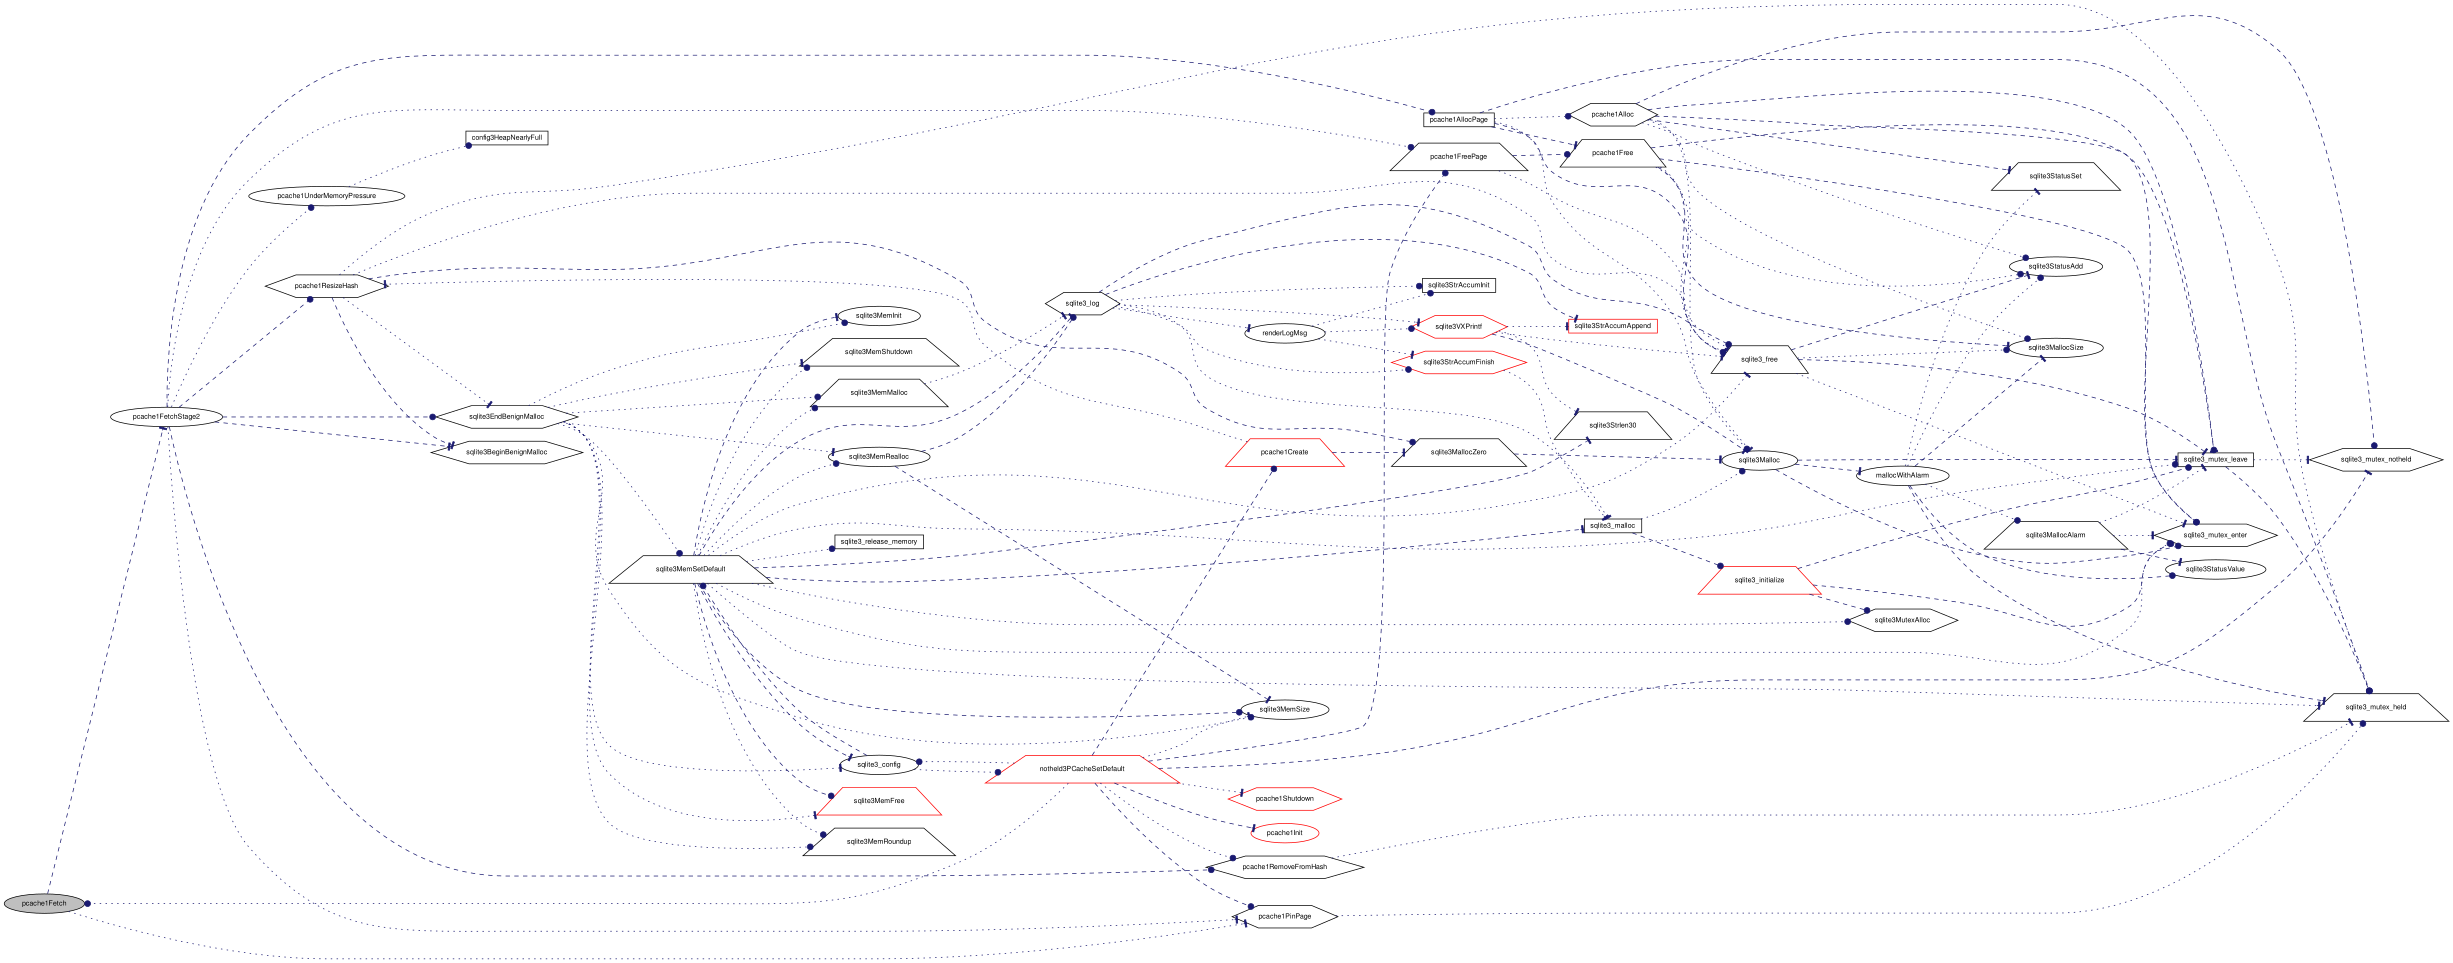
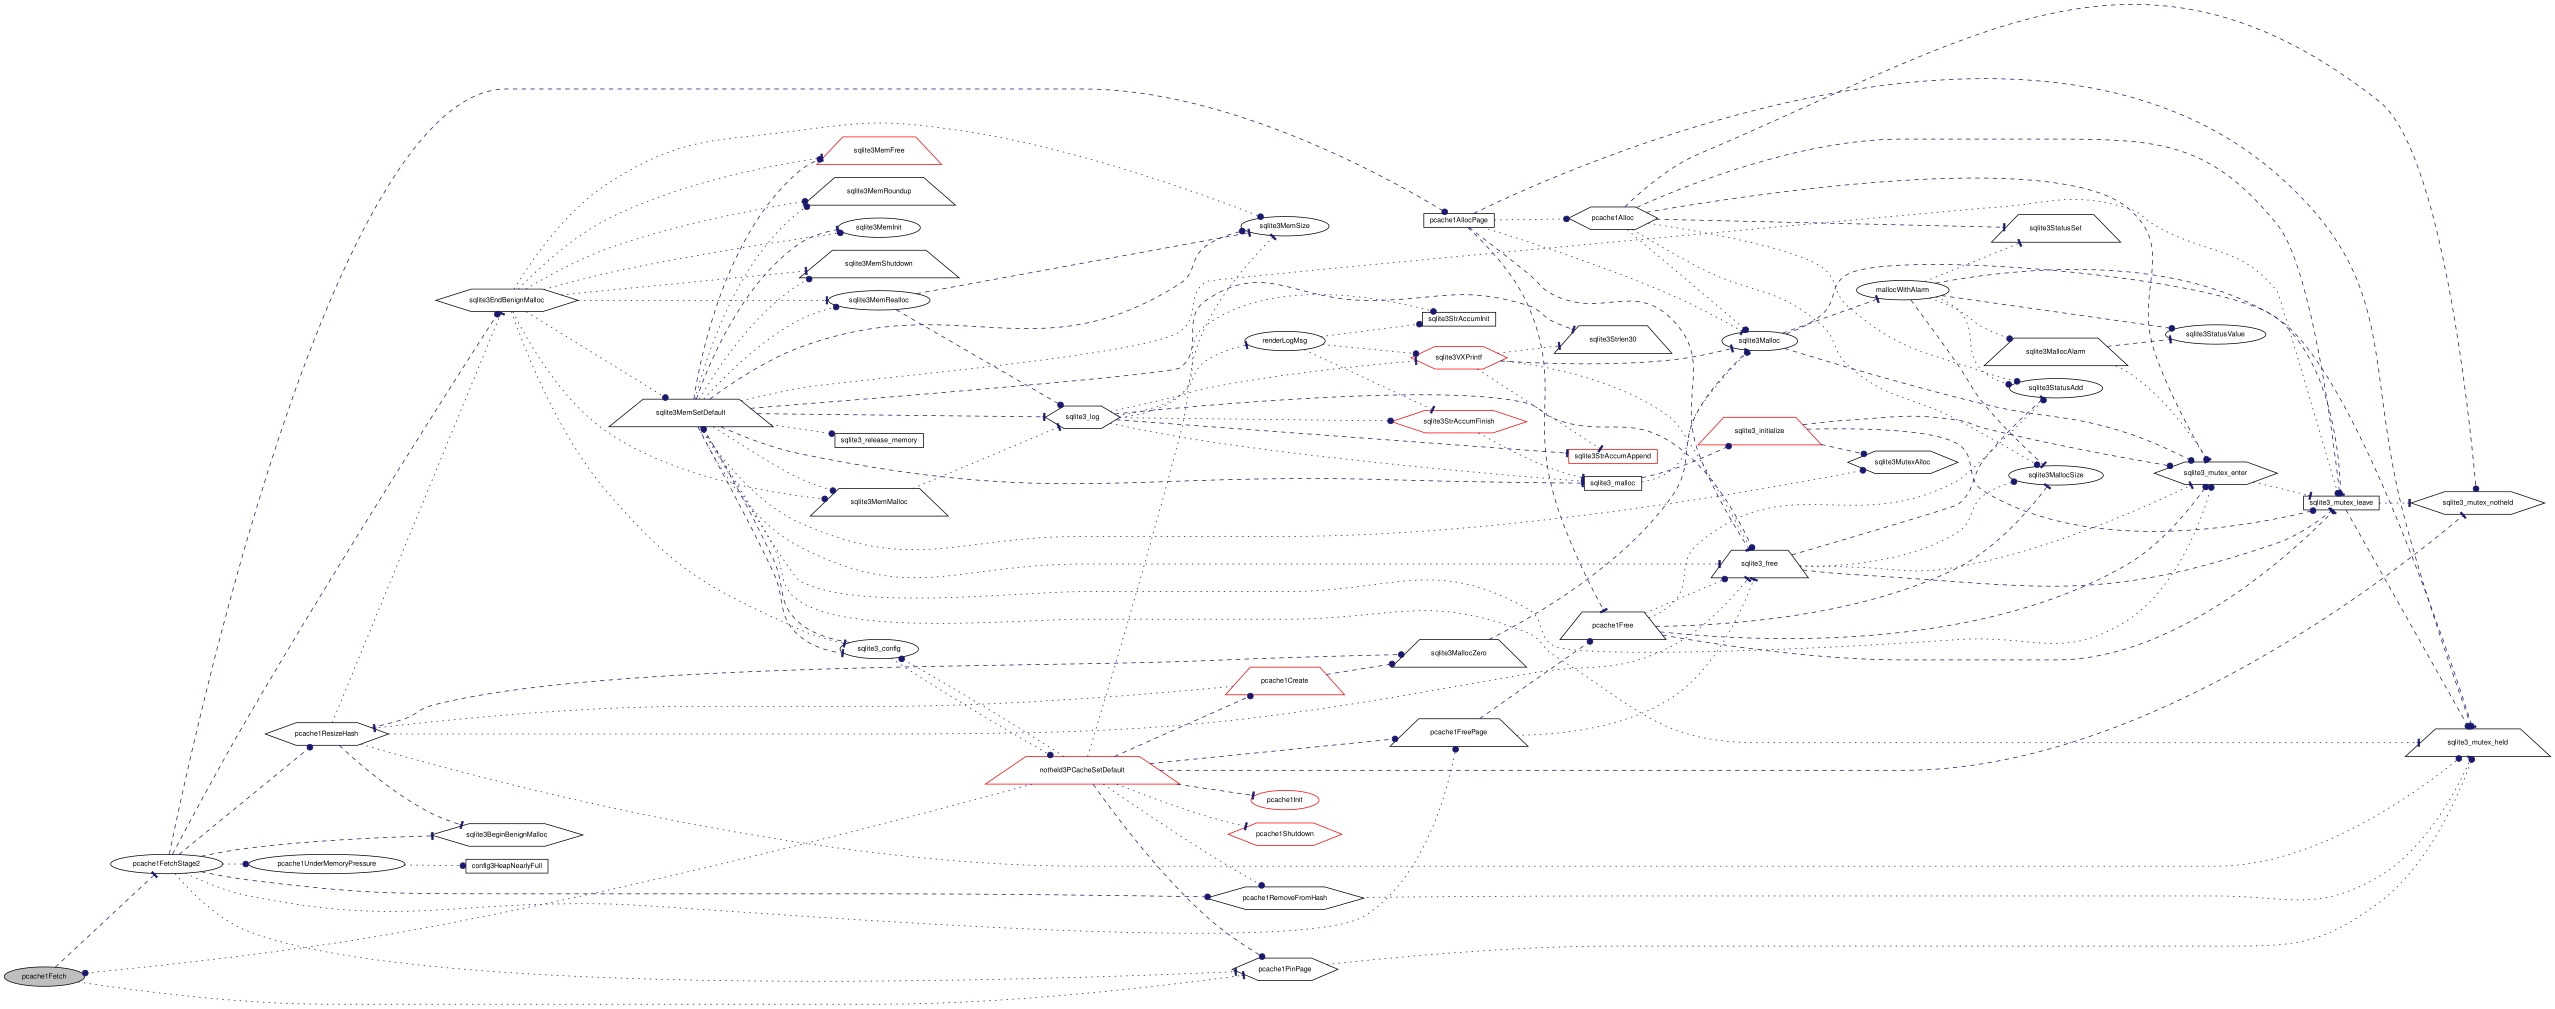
(1367, 453) -> (1358, 669)
(2152, 499) -> (2281, 489)
